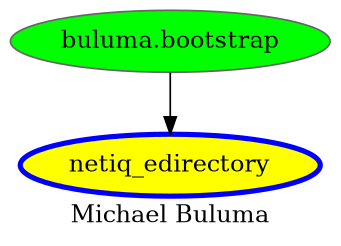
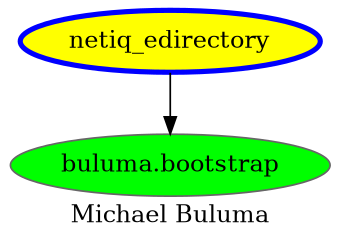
(170, 95) -> (170, 95)
